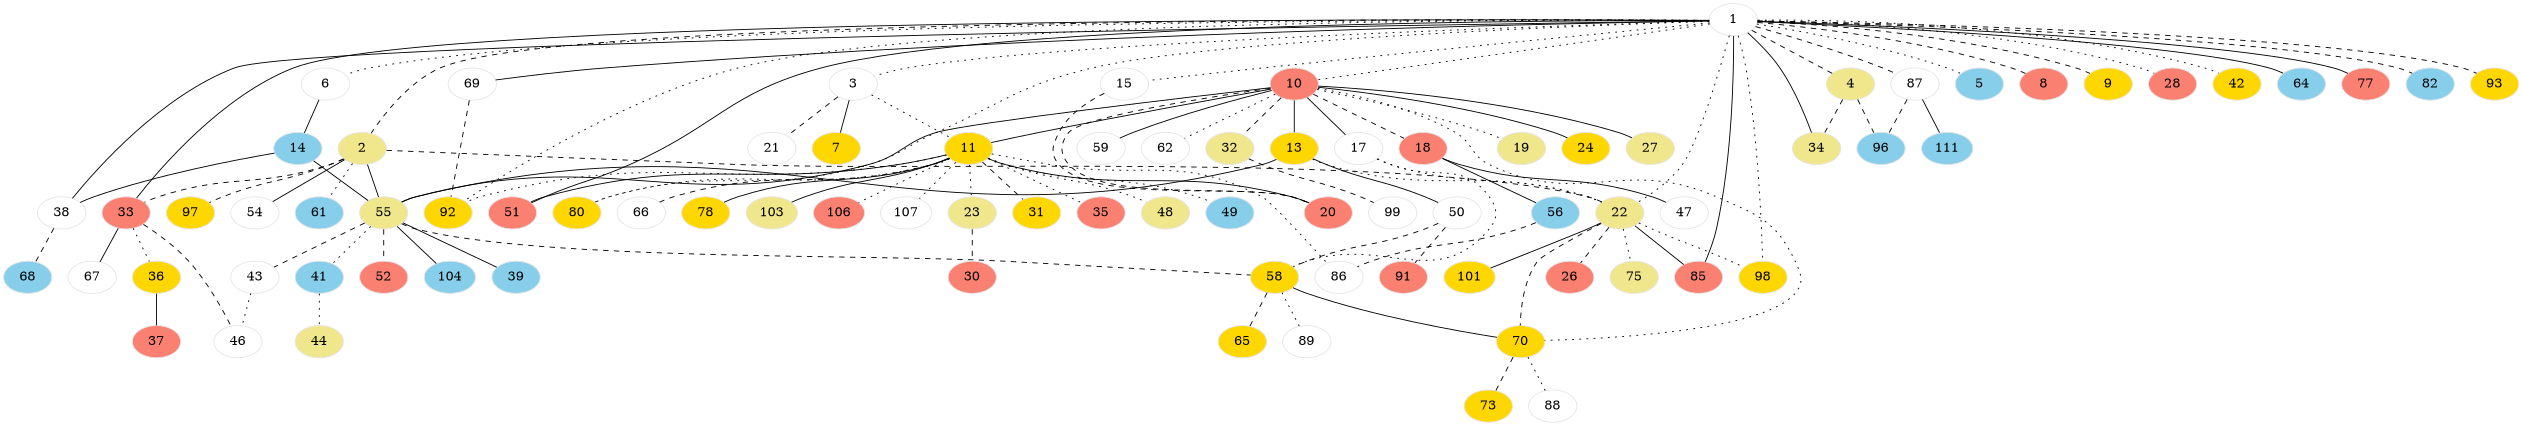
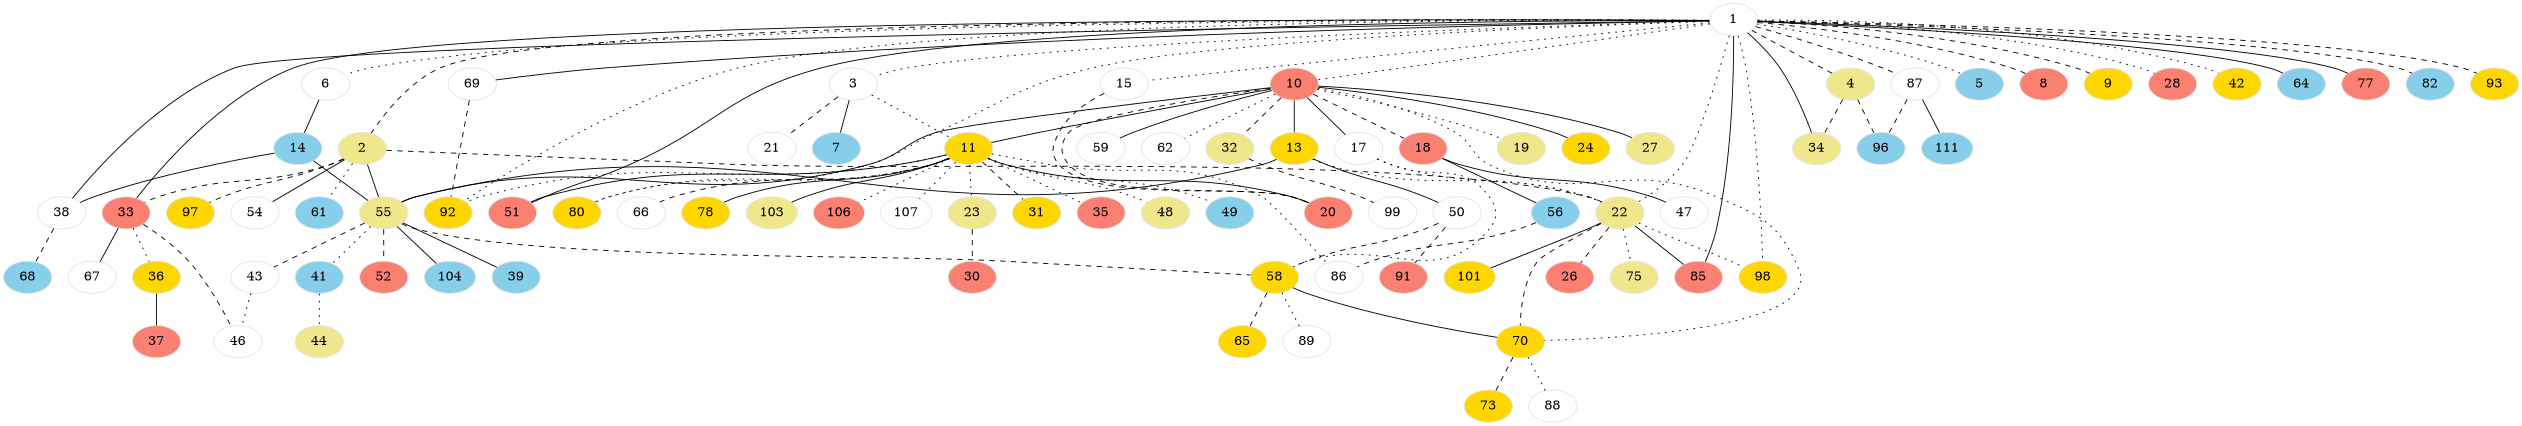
(836, 148) -> (836, 148)
